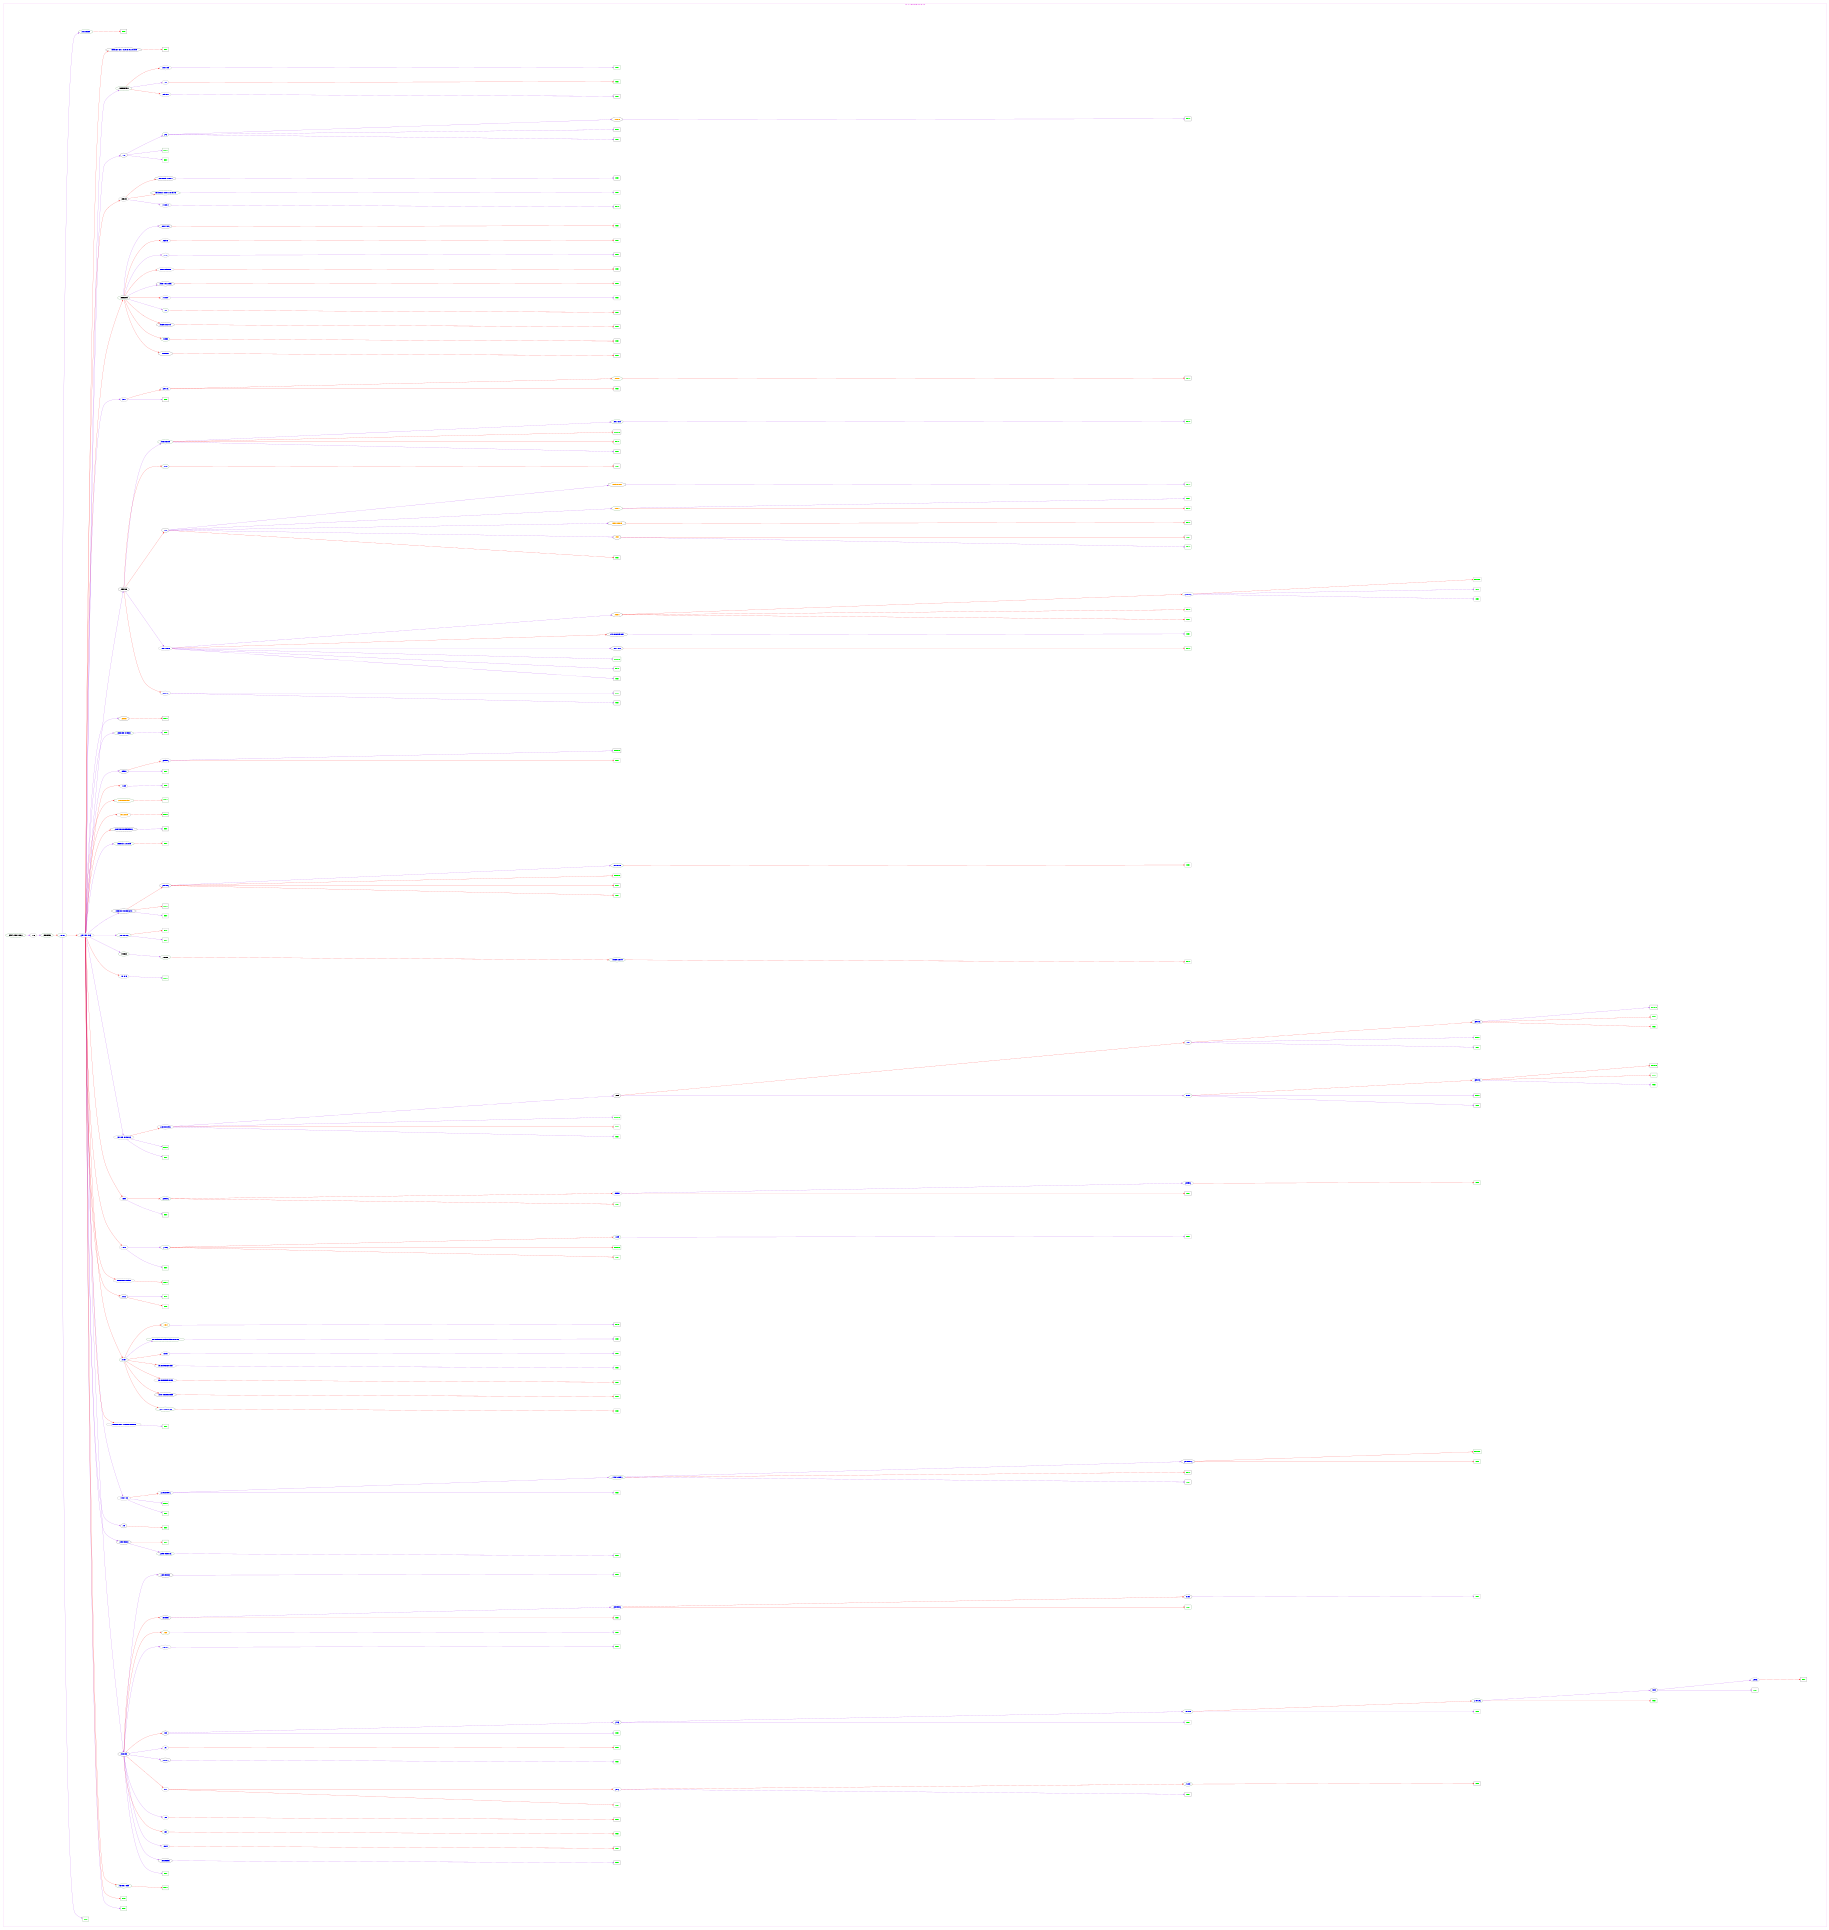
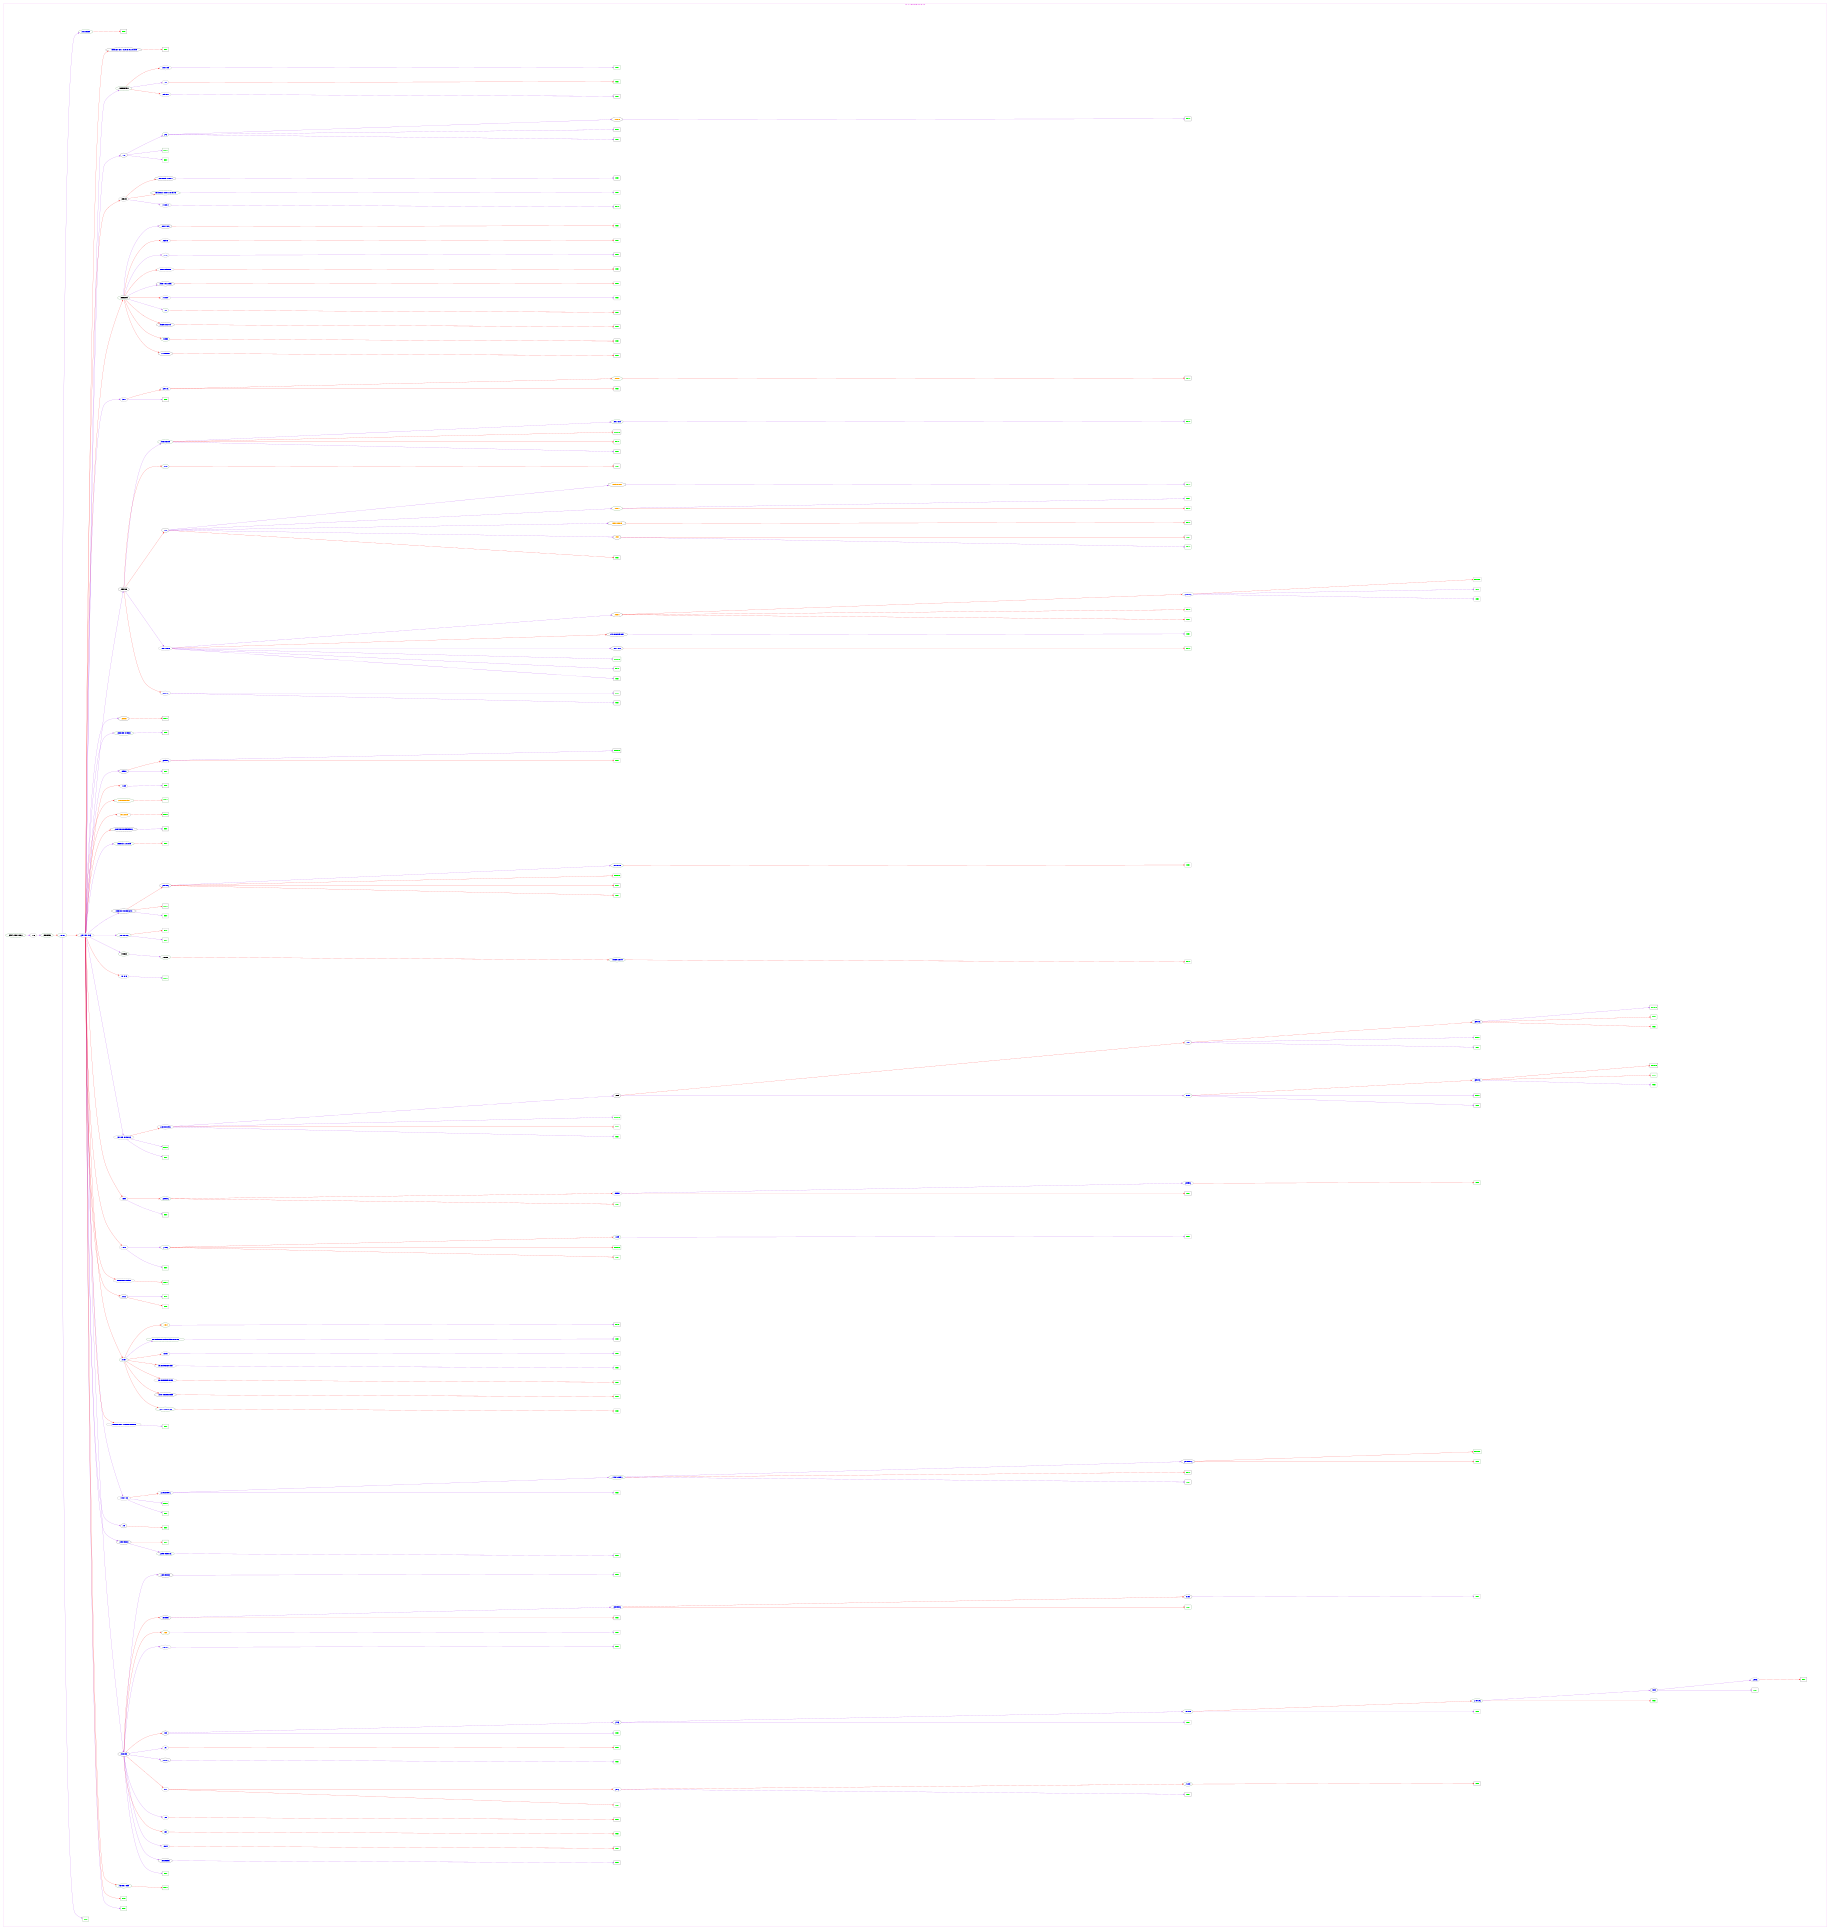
(165, 354) -> (165, 354)
